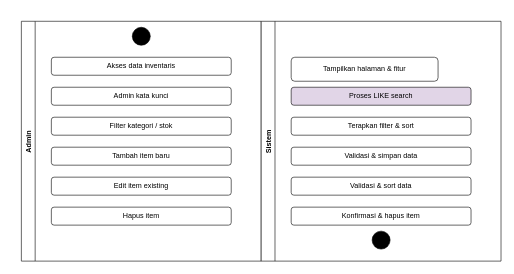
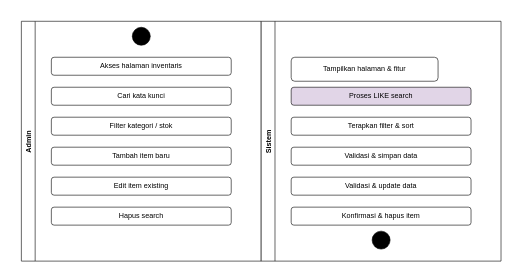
(141, 66) -> (141, 66)
(141, 96) -> (141, 96)
(381, 186) -> (381, 186)
(141, 216) -> (141, 216)
